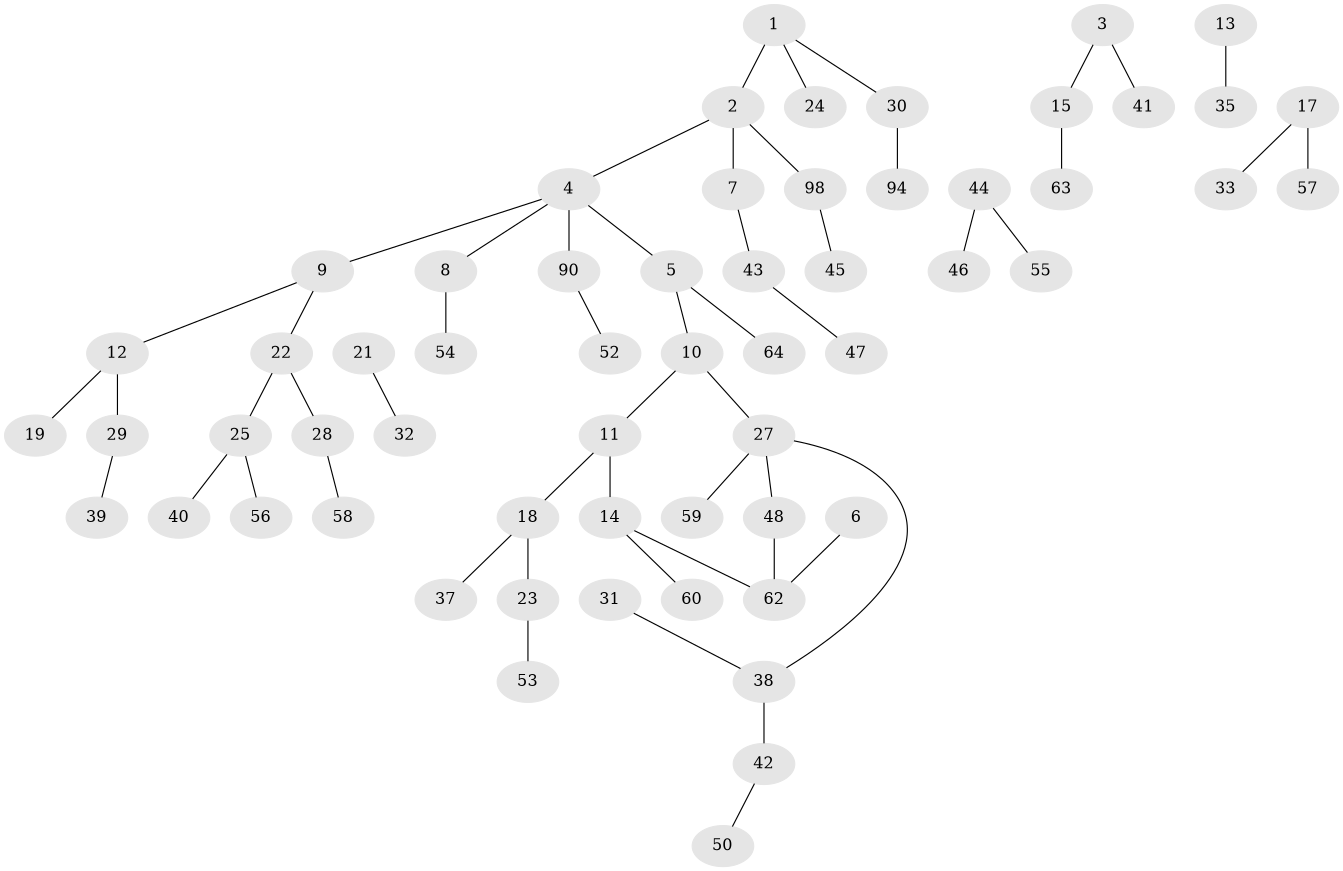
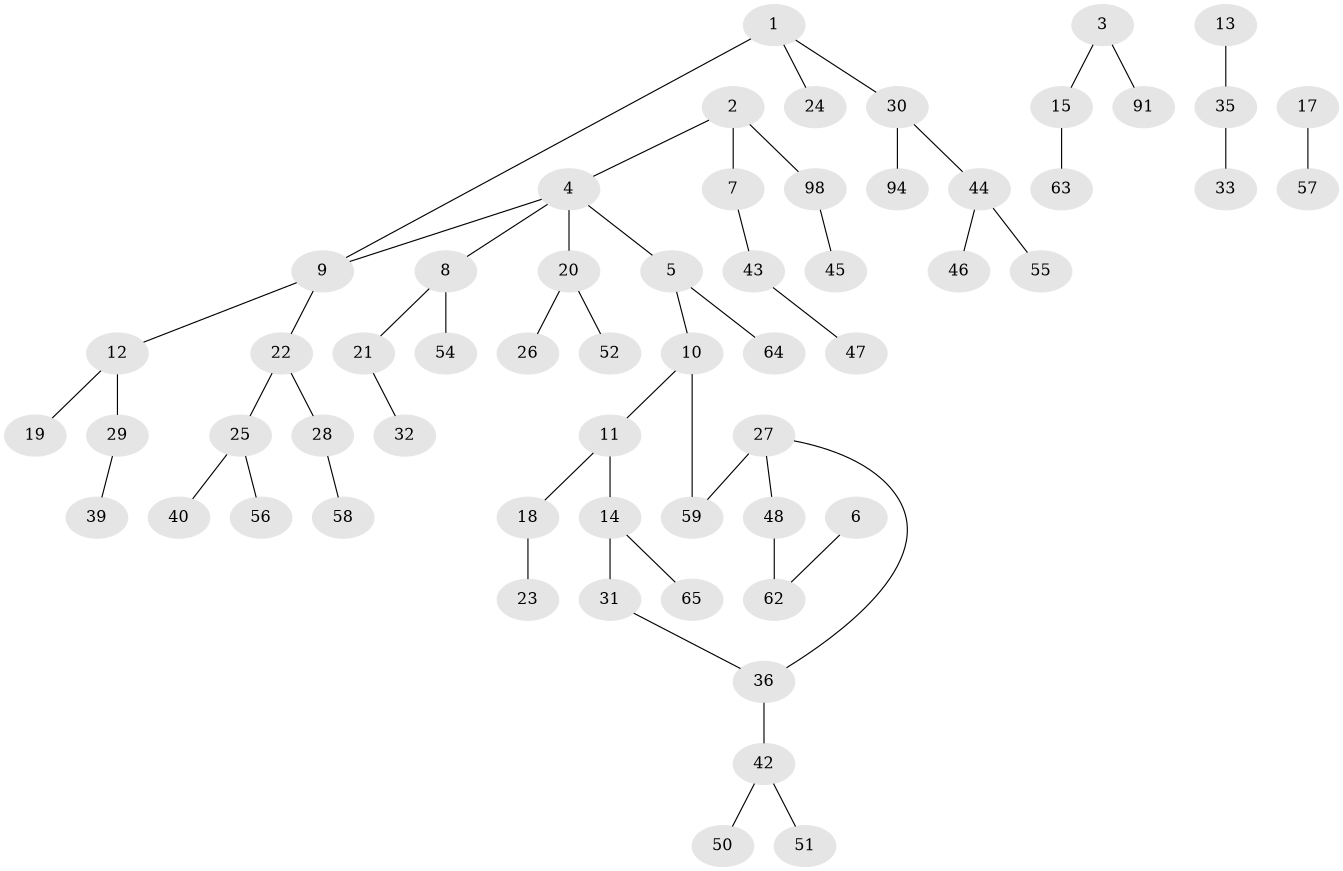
(754, 66) -> (549, 148)
(1144, 107) -> (1144, 107)
none -> (938, 148)
(1267, 148) -> (1226, 148)
(569, 271) -> (569, 271)
none -> (405, 312)
none -> (528, 353)
(728, 395) -> (692, 436)
(692, 559) -> (610, 559)
(446, 600) -> none
(692, 600) -> (692, 600)
(528, 682) -> none
(764, 682) -> (764, 682)
none -> (805, 846)
